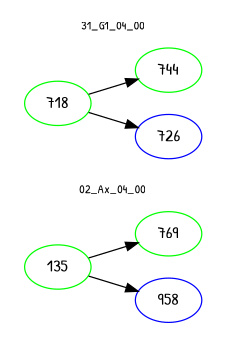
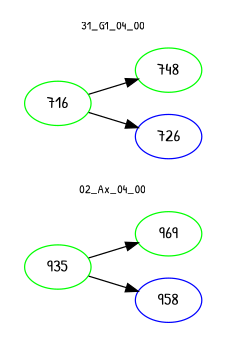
(169, 70) -> (169, 70)
(58, 103) -> (58, 103)
(169, 234) -> (169, 234)
(58, 267) -> (58, 267)
